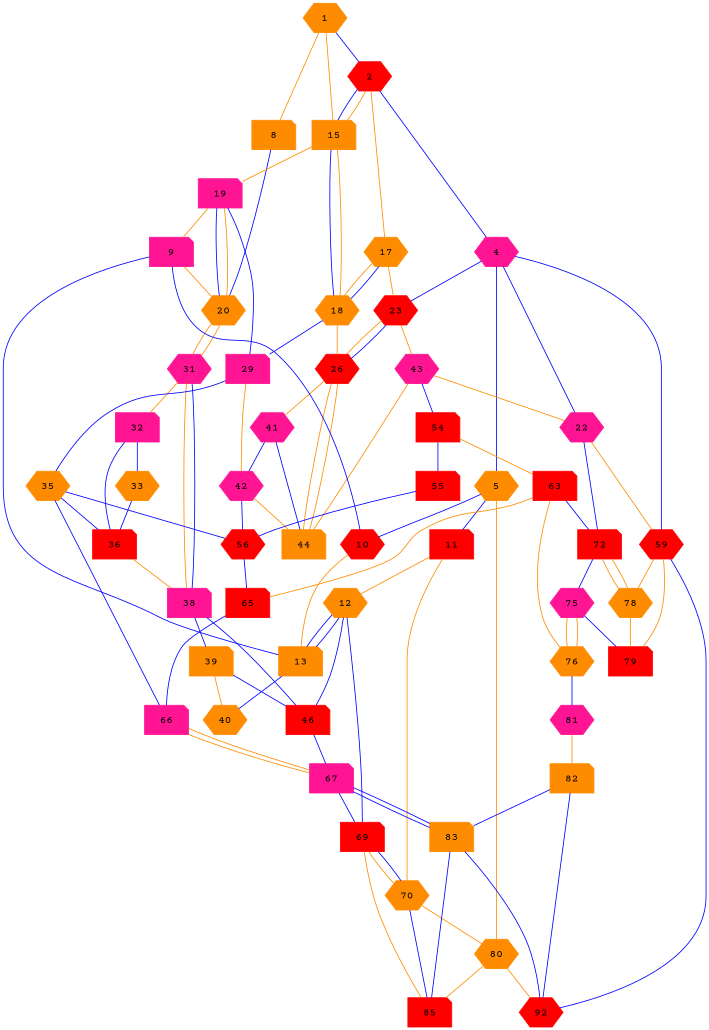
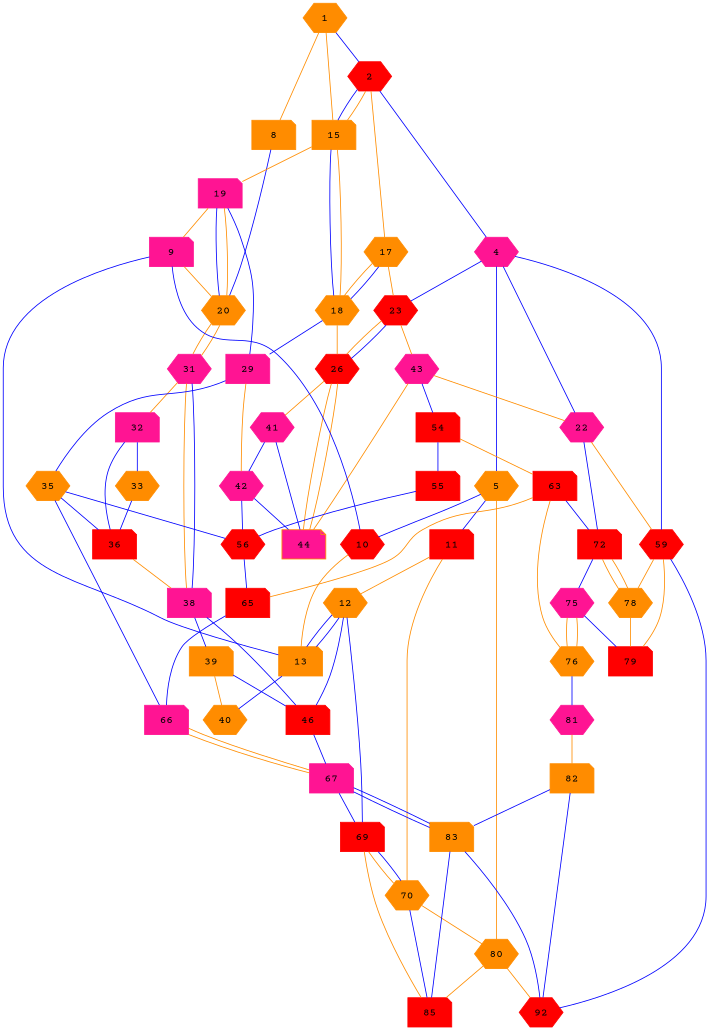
(271, 514) -> (271, 514)
(304, 544) -> (304, 544)
